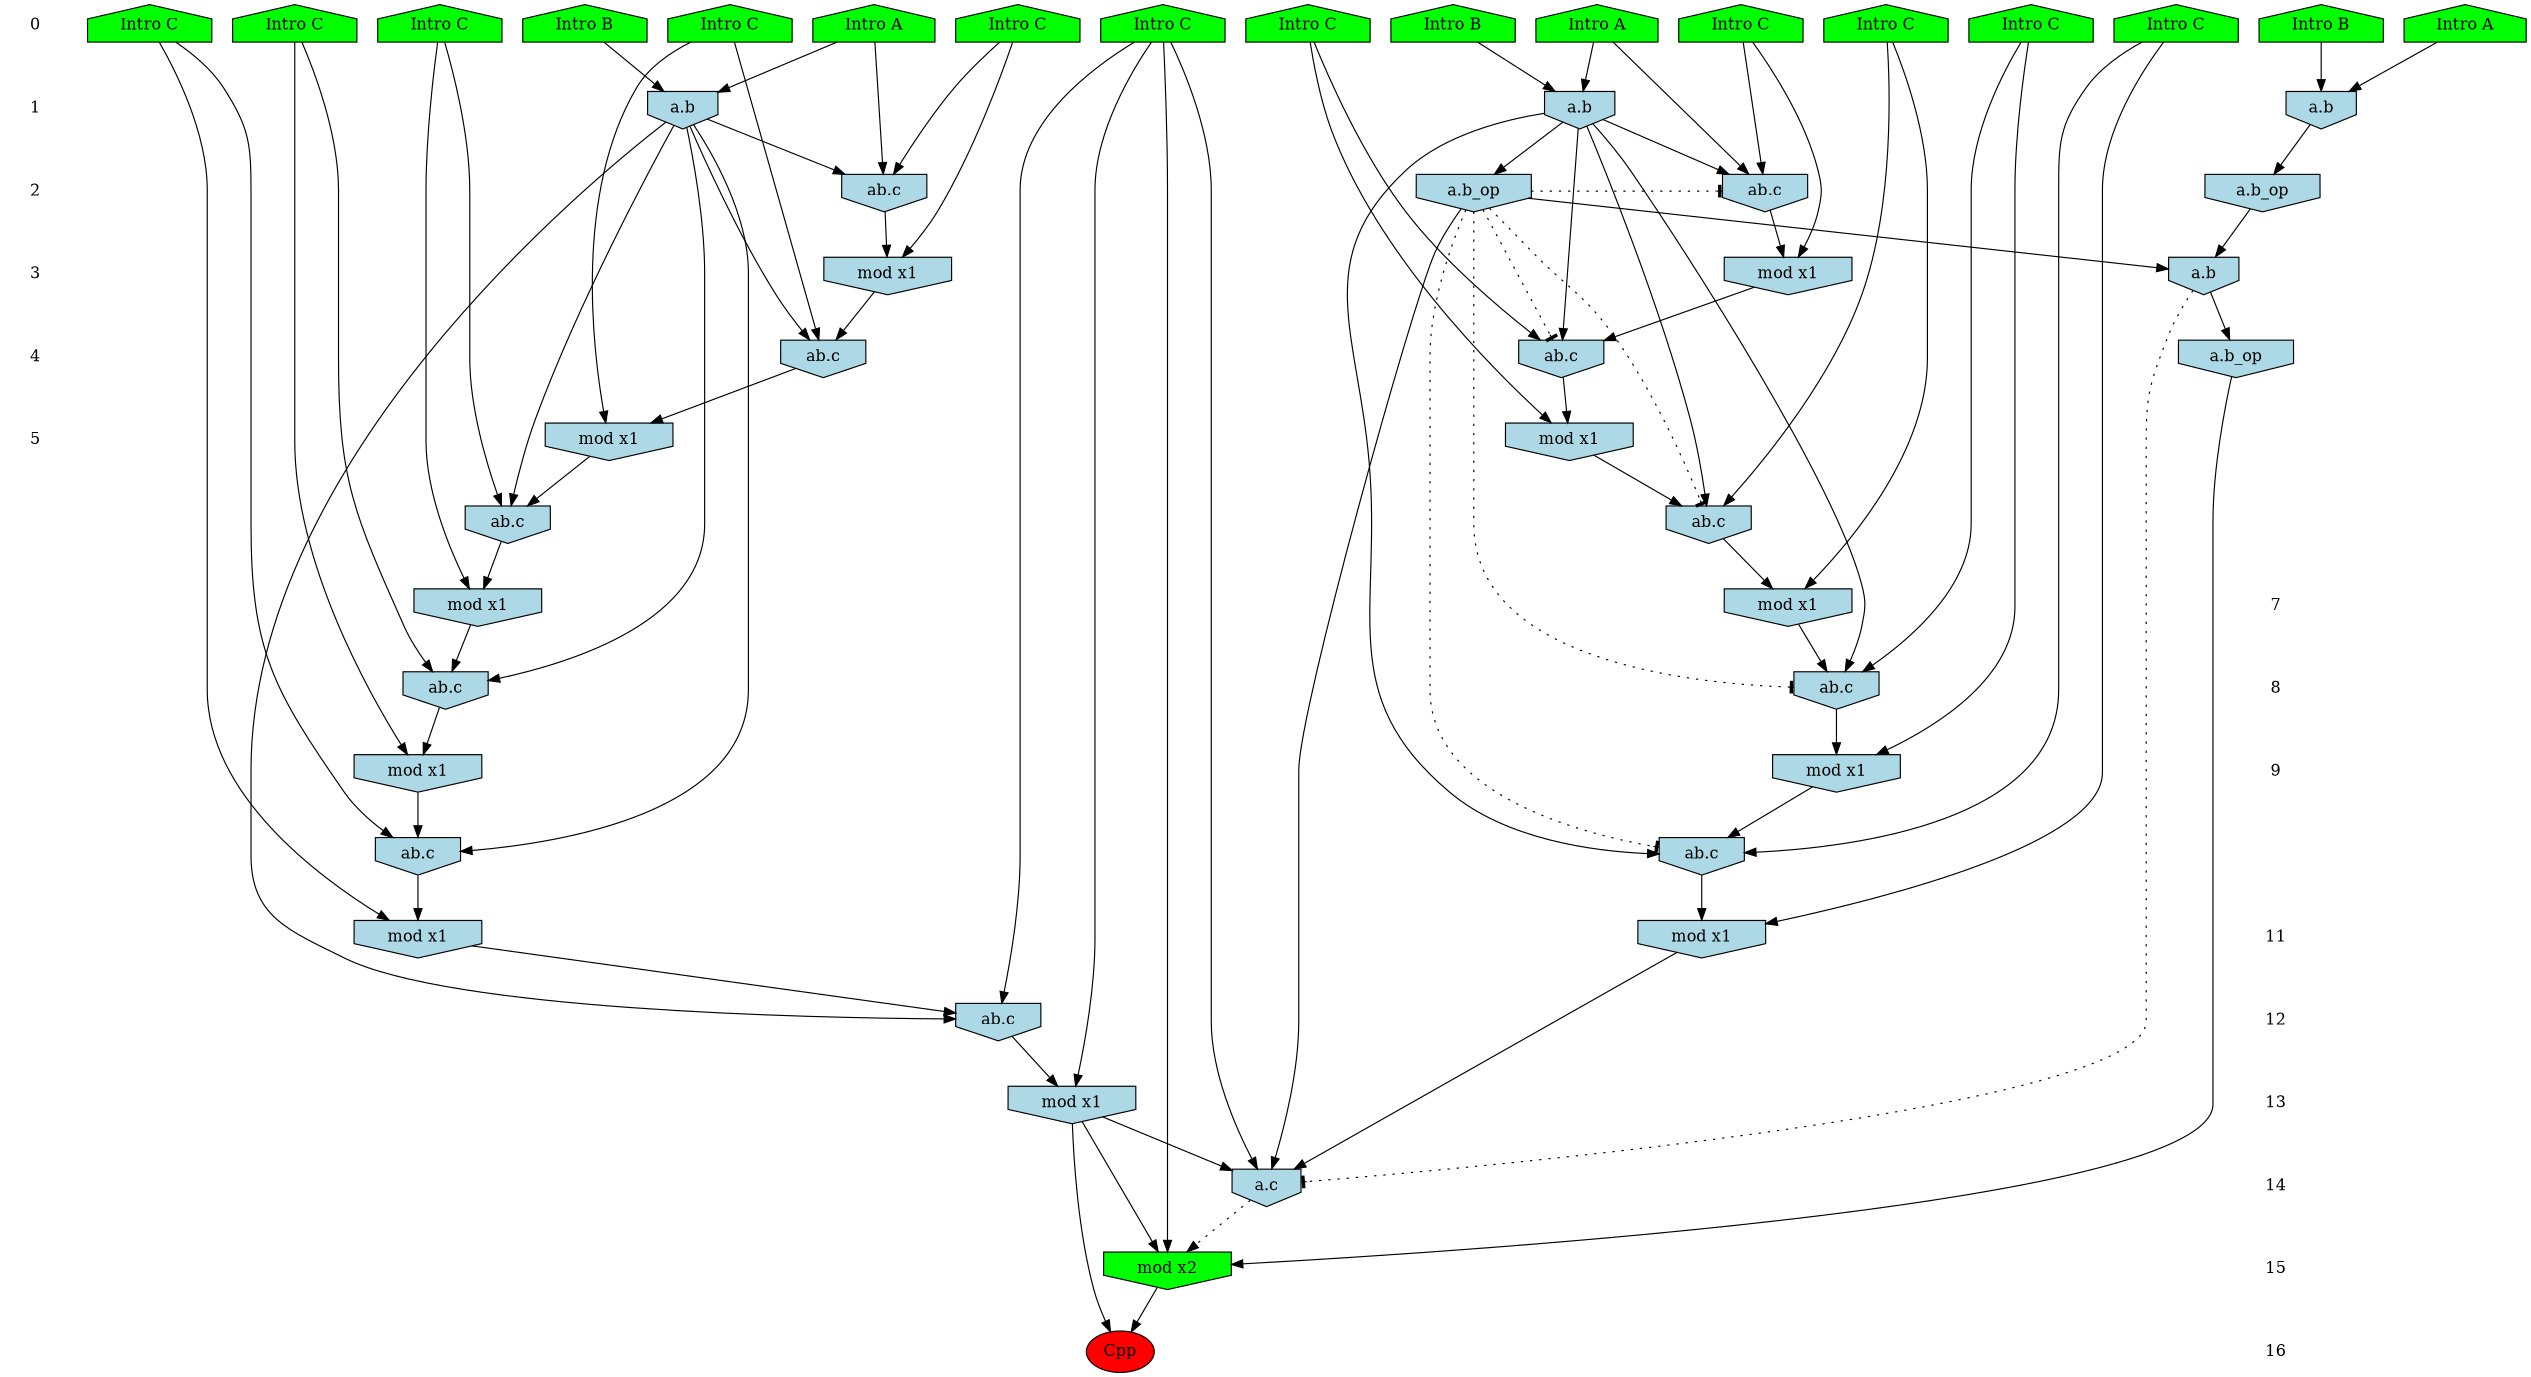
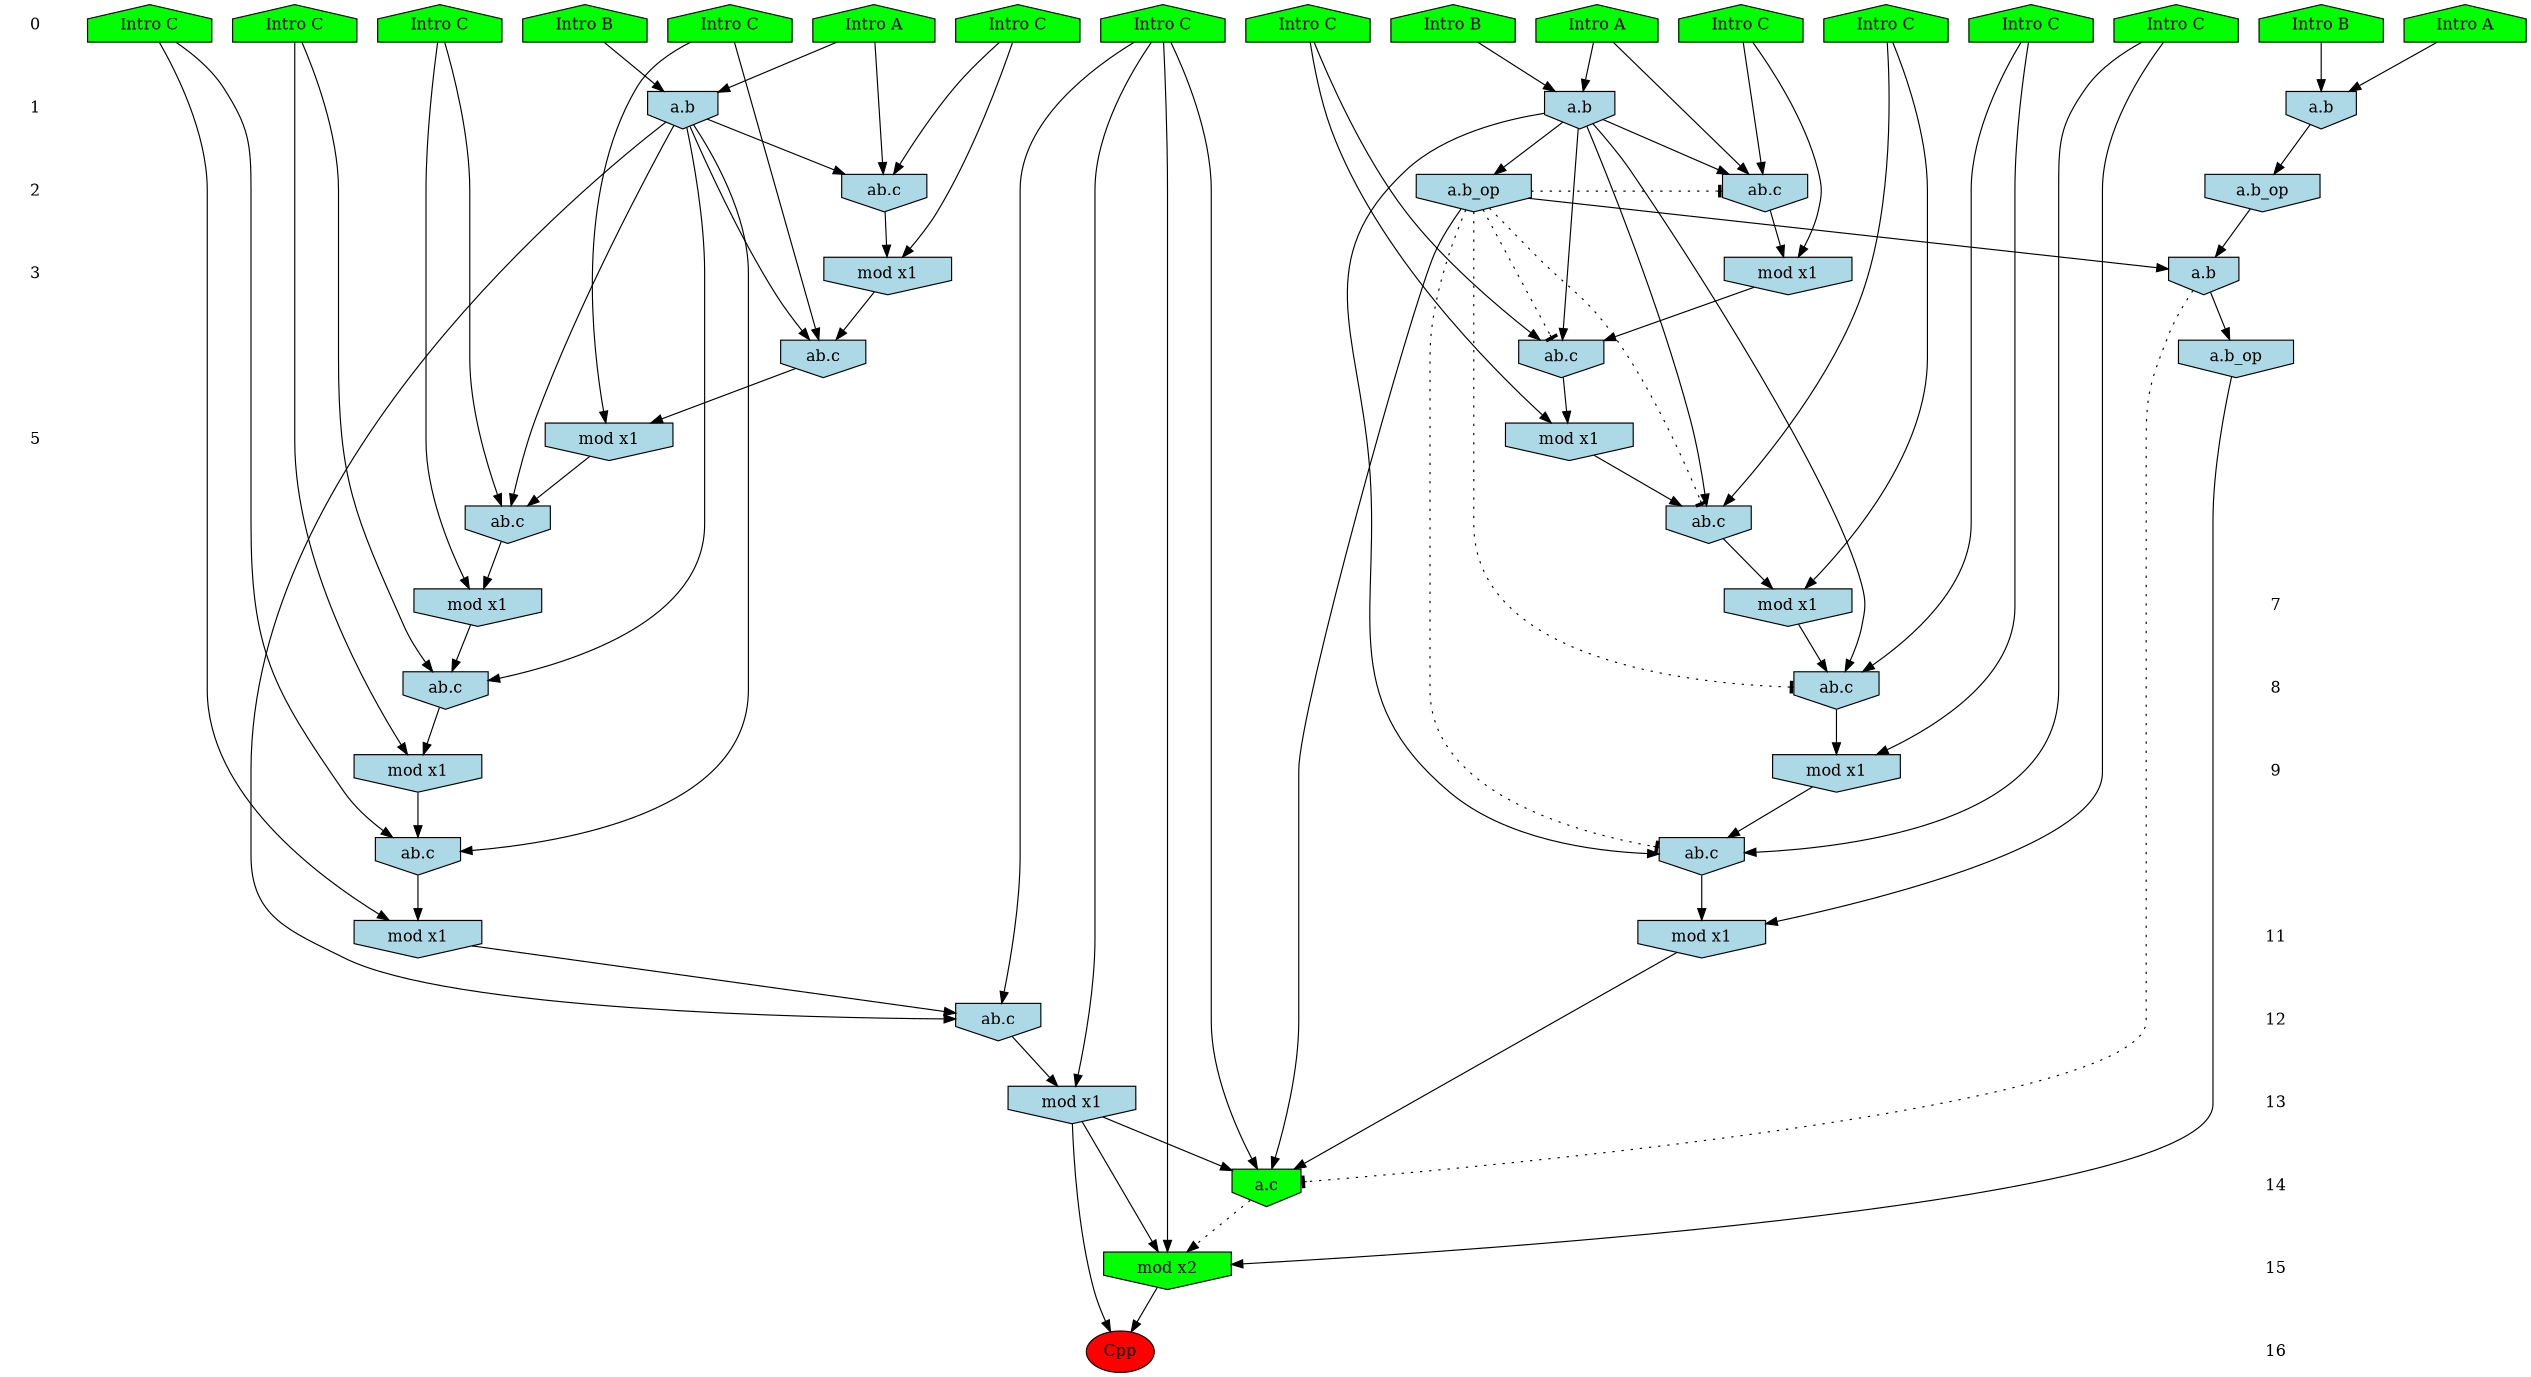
(36, 357) -> none
(1267, 1186) -> (1267, 1186)
